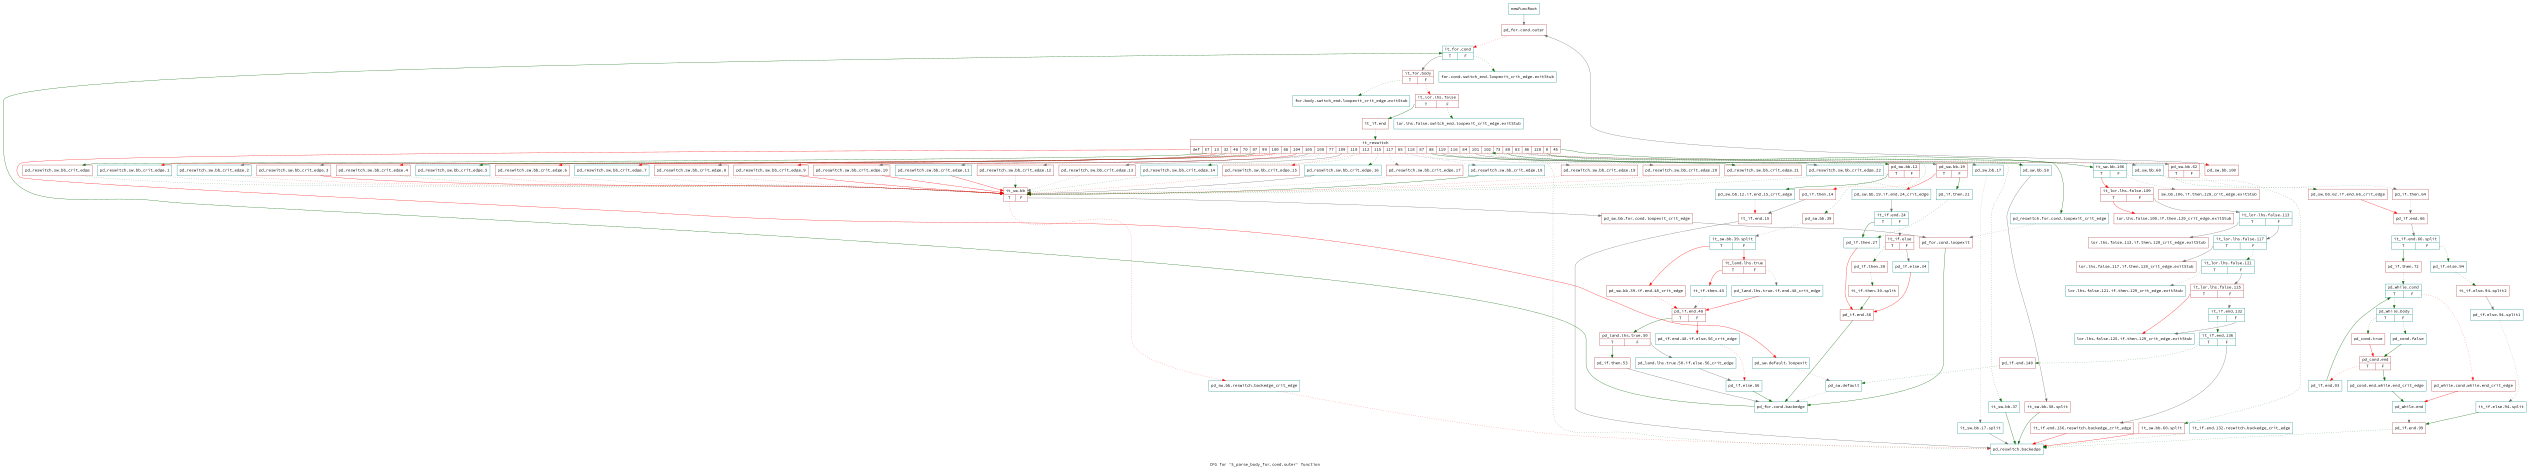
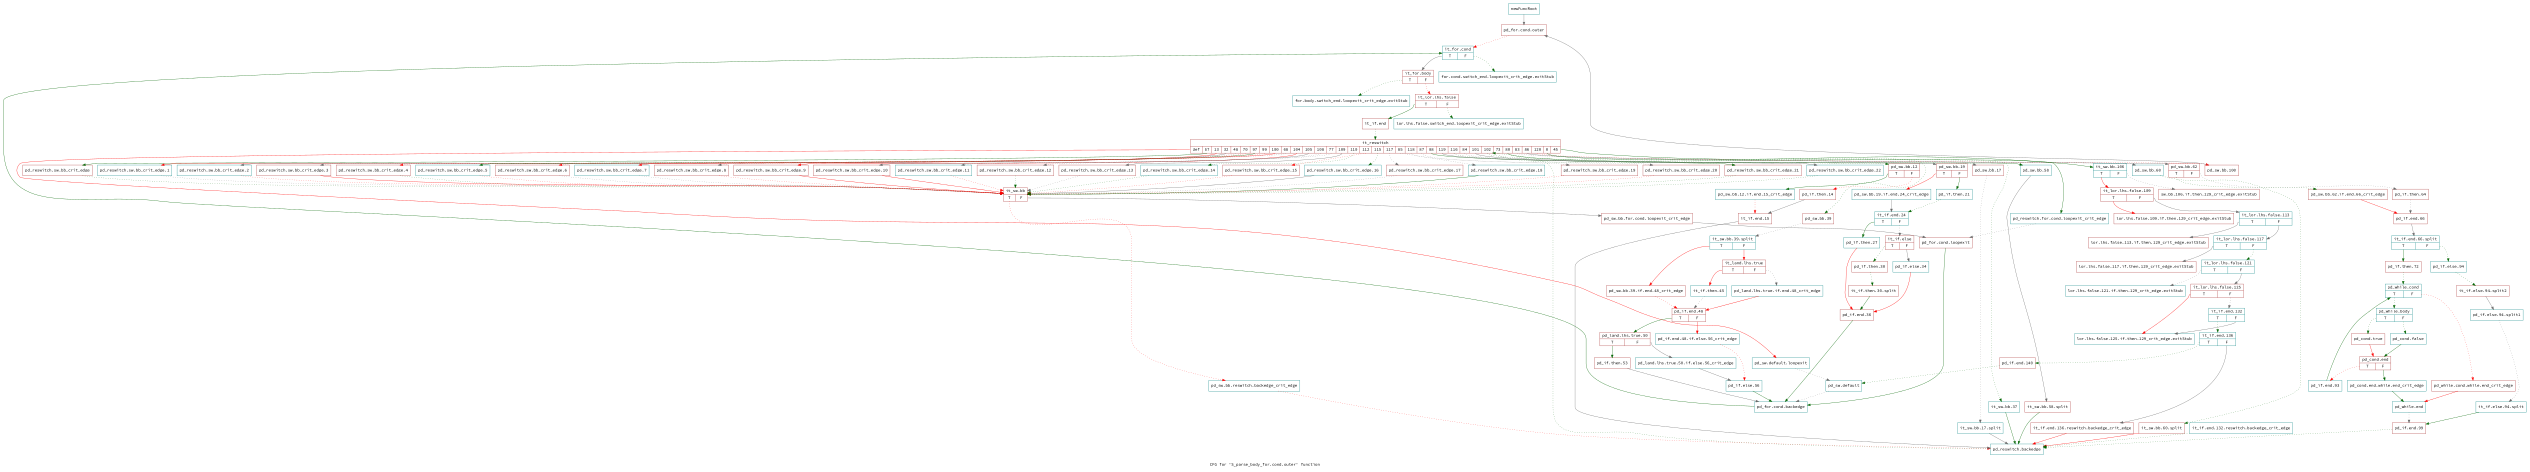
(1988, 170) -> (1988, 170)
(976, 183) -> (976, 183)
(1917, 222) -> (1926, 205)
